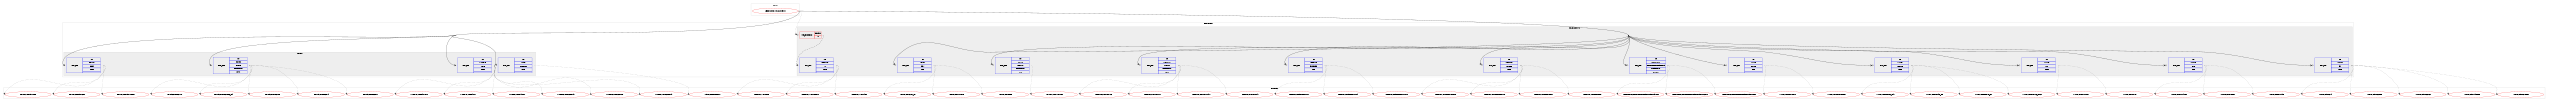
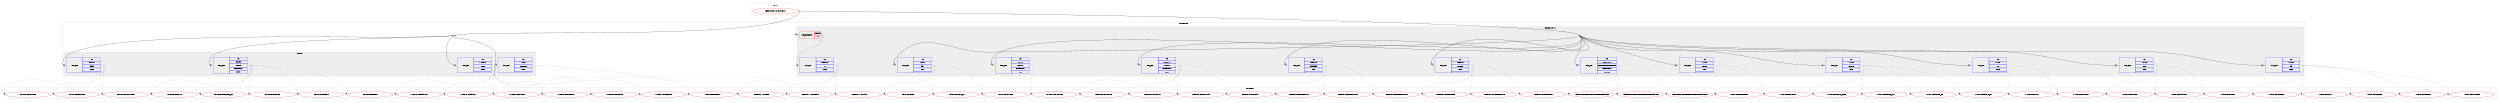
(1445, 95) -> none
